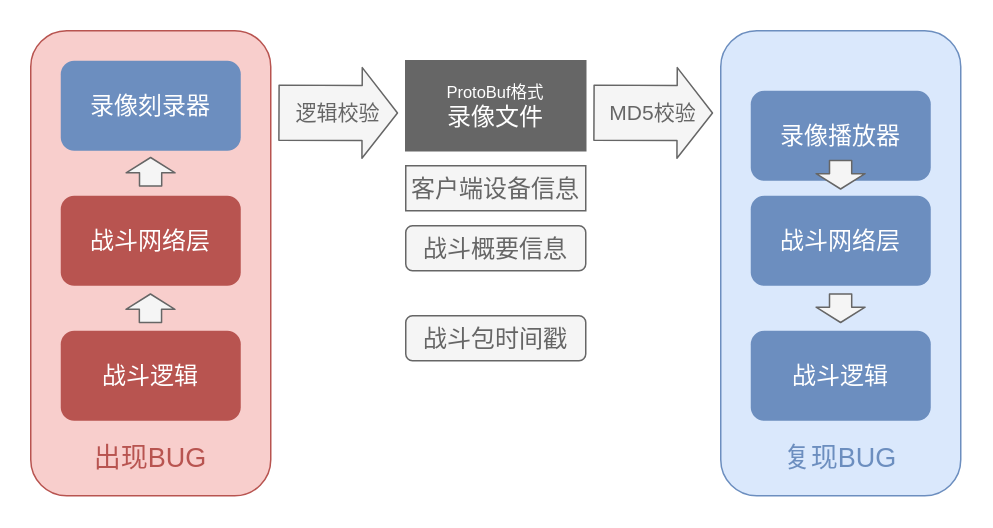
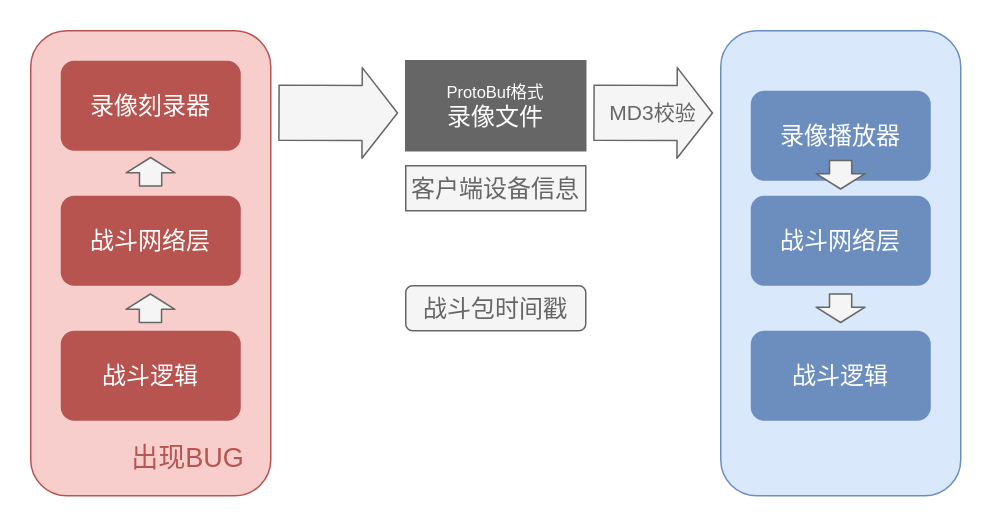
(151, 106) -> (151, 106)
(338, 113) -> none
(653, 113) -> (653, 113)
(496, 248) -> none
(496, 338) -> (496, 308)
(151, 458) -> (188, 458)
(841, 458) -> none
